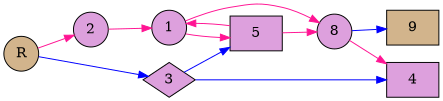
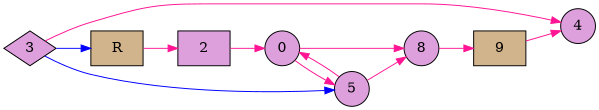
(169, 28) -> (282, 48)
(91, 30) -> (204, 48)
(364, 30) -> (451, 48)
(256, 33) -> (352, 89)
(364, 49) -> (539, 37)
(21, 54) -> (117, 48)
(89, 66) -> (69, 48)
(286, 80) -> (296, 4)
(413, 80) -> (578, 26)
